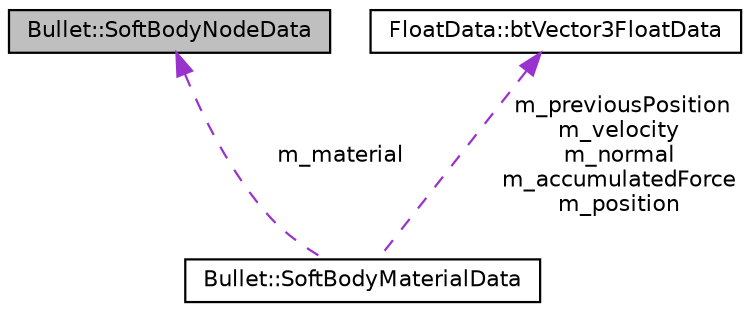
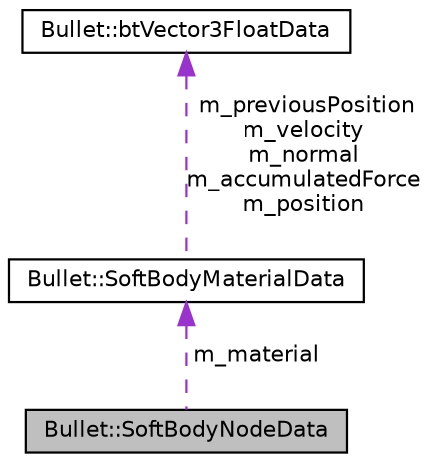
(556, 31) -> (186, 31)
(240, 178) -> (186, 368)
